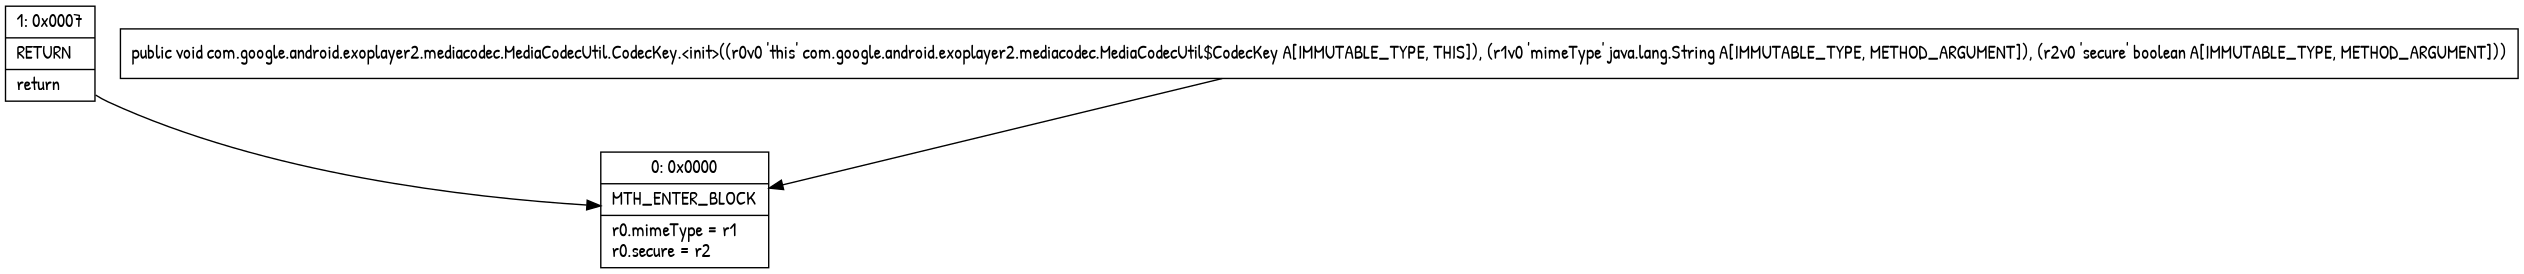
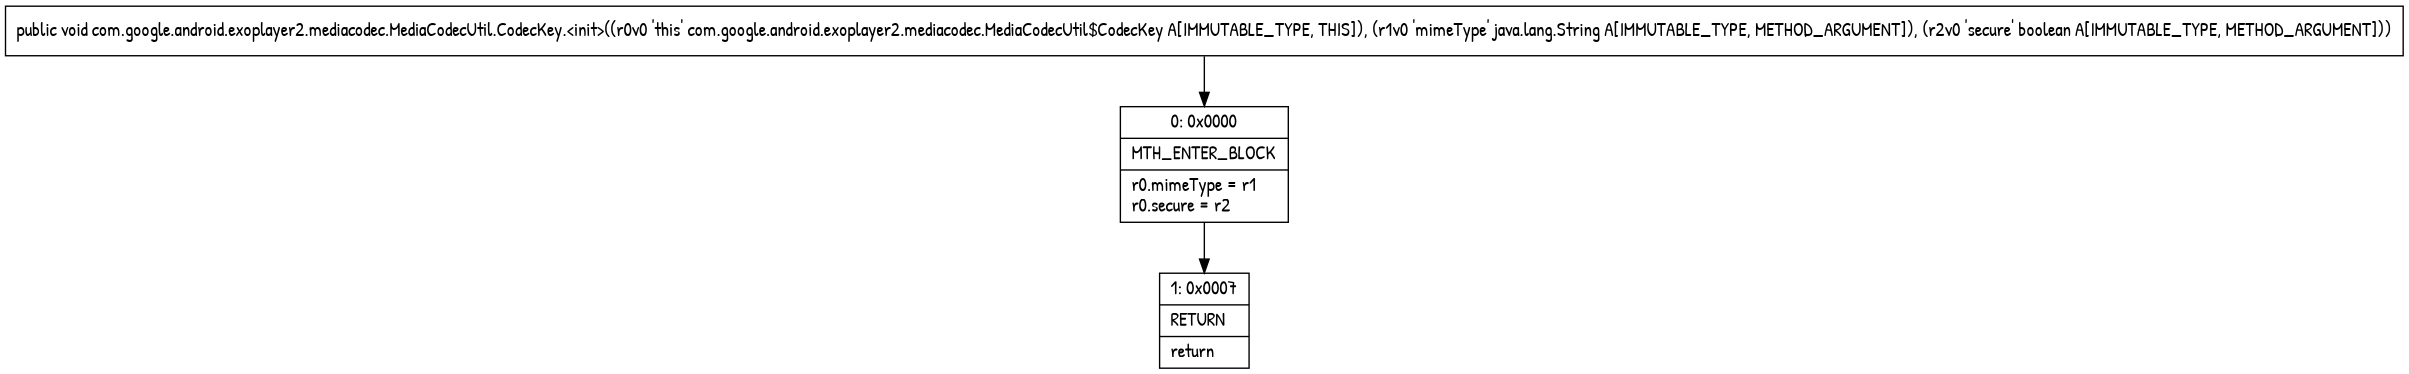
(336, 172) -> (1204, 241)
